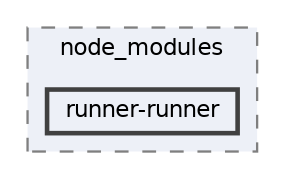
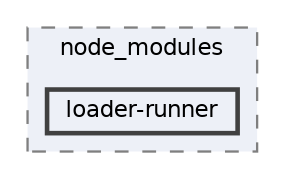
(142, 111) -> (142, 111)
